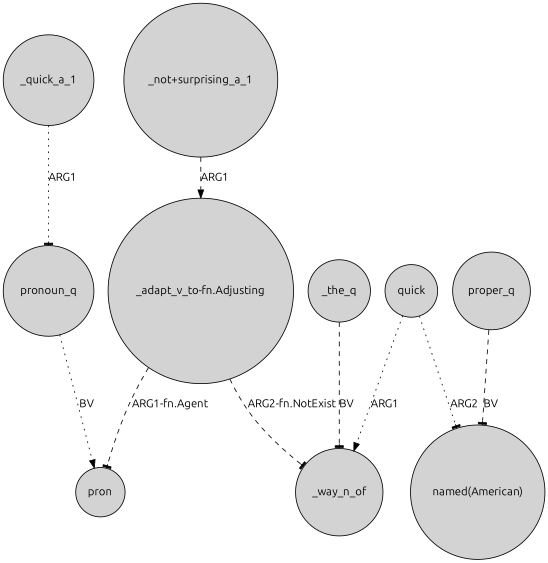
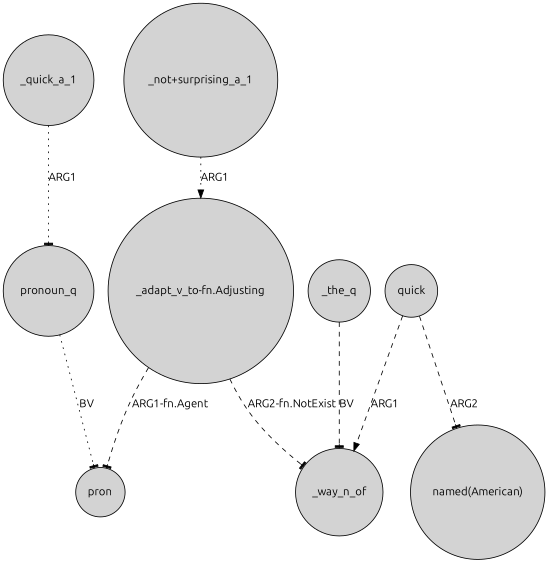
(201, 173) -> (201, 173)
(492, 291) -> none
(437, 370) -> (437, 370)
(380, 379) -> (380, 379)
(77, 399) -> (77, 399)
